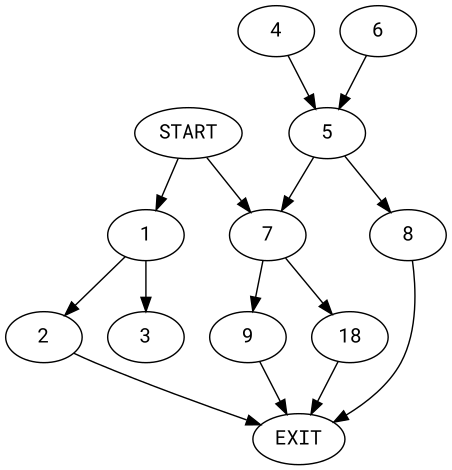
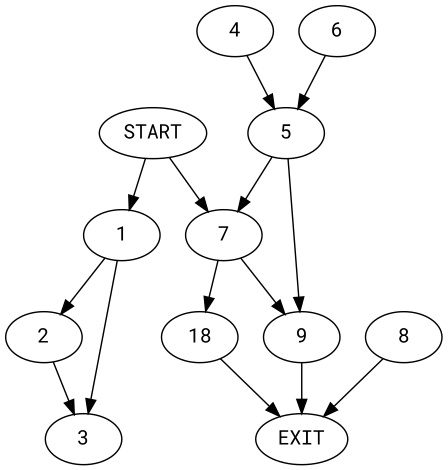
(363, 179) -> (293, 228)
(160, 388) -> (61, 382)
